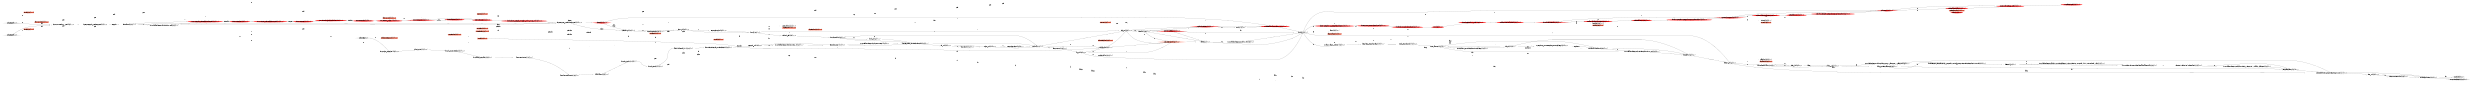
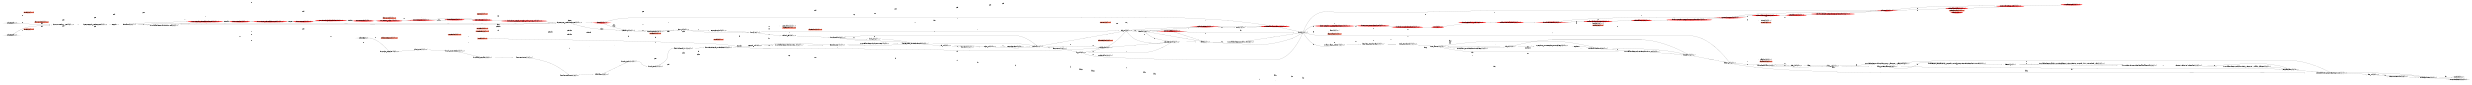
(1172, 42) -> (1172, 42)
